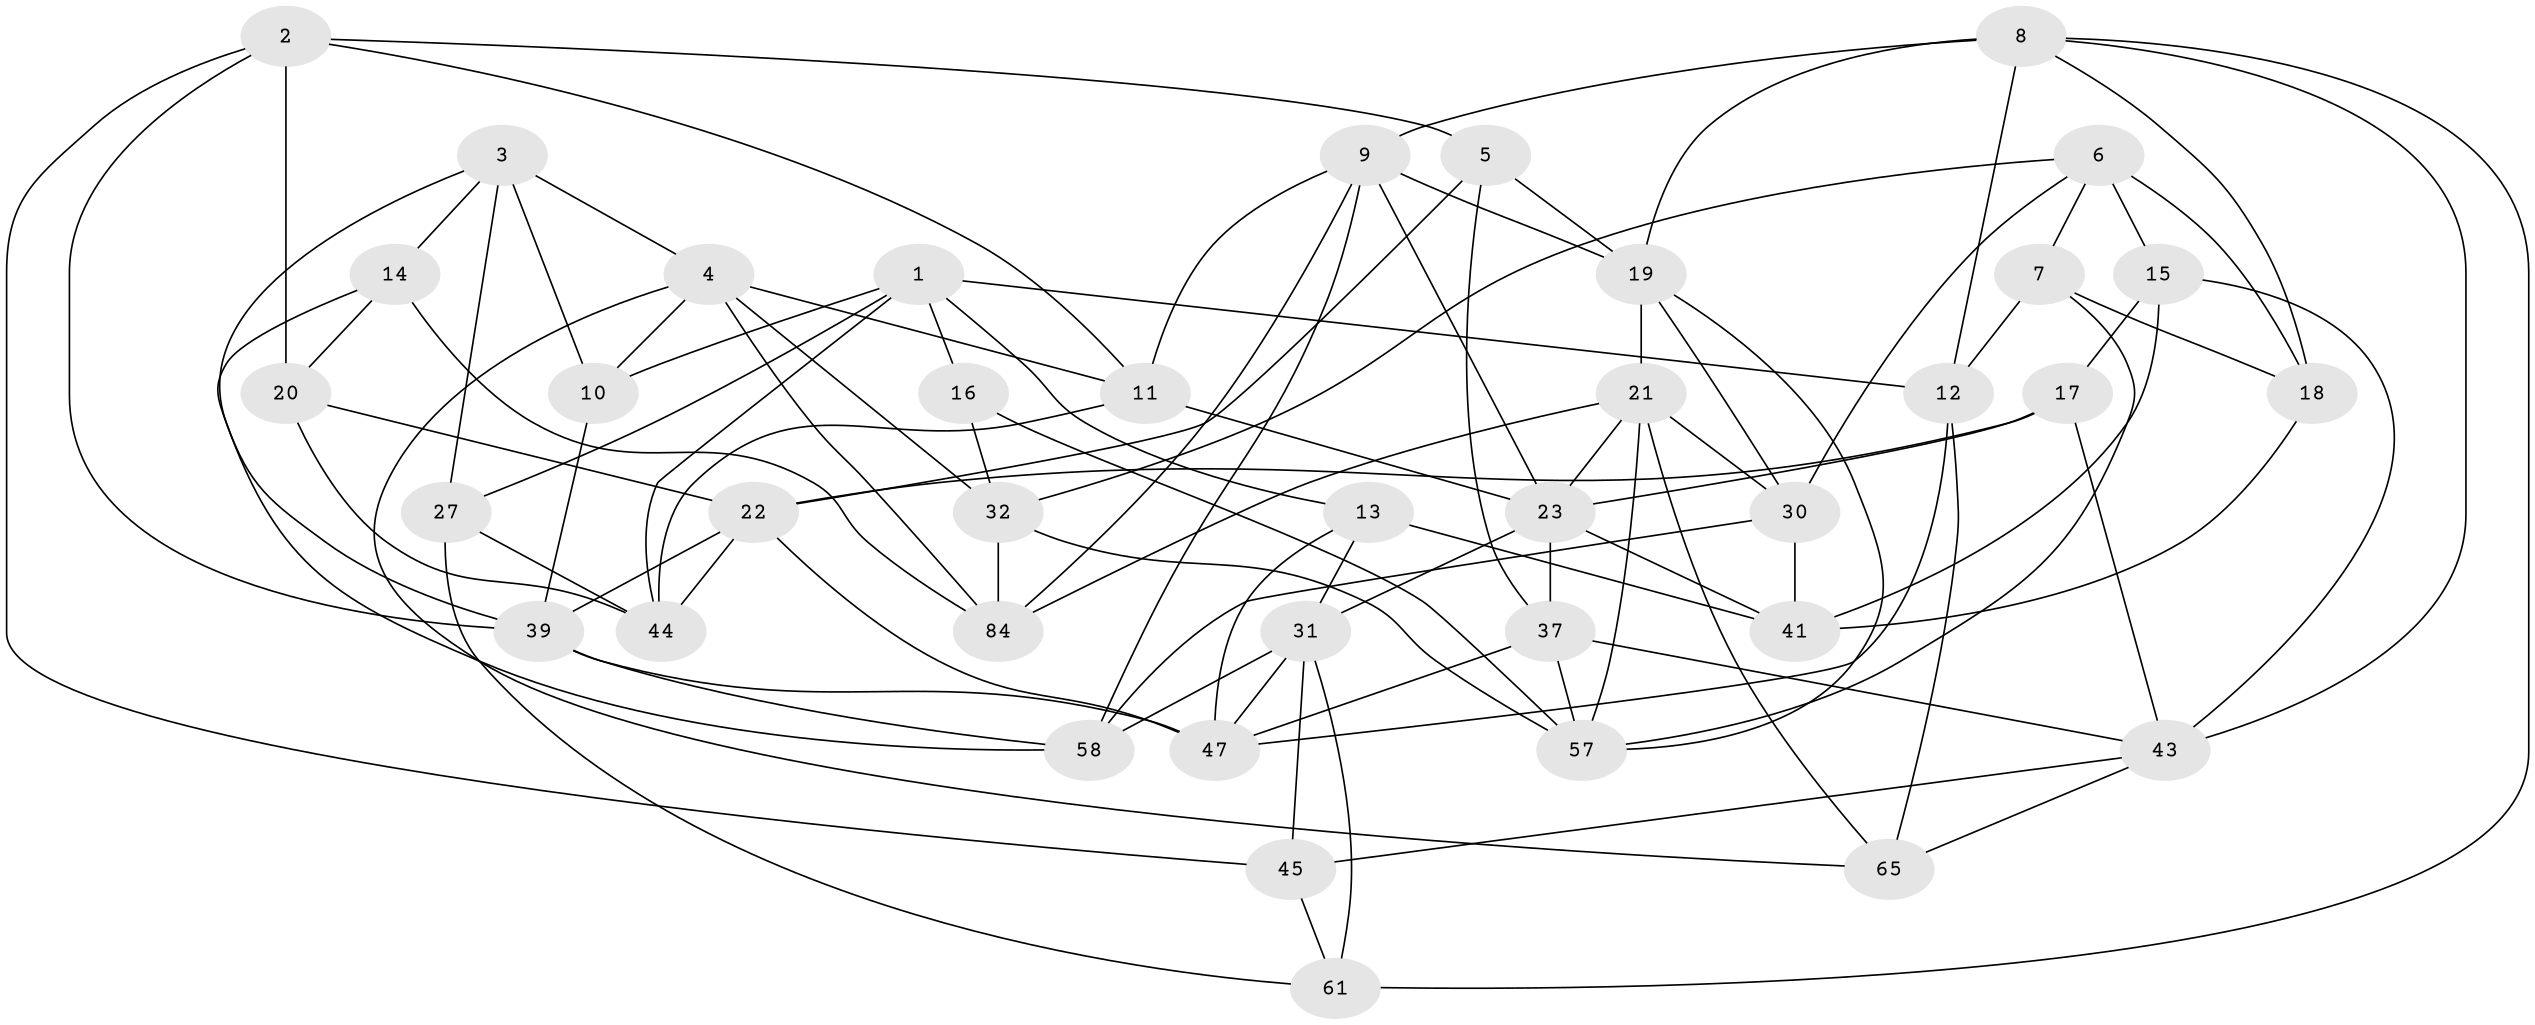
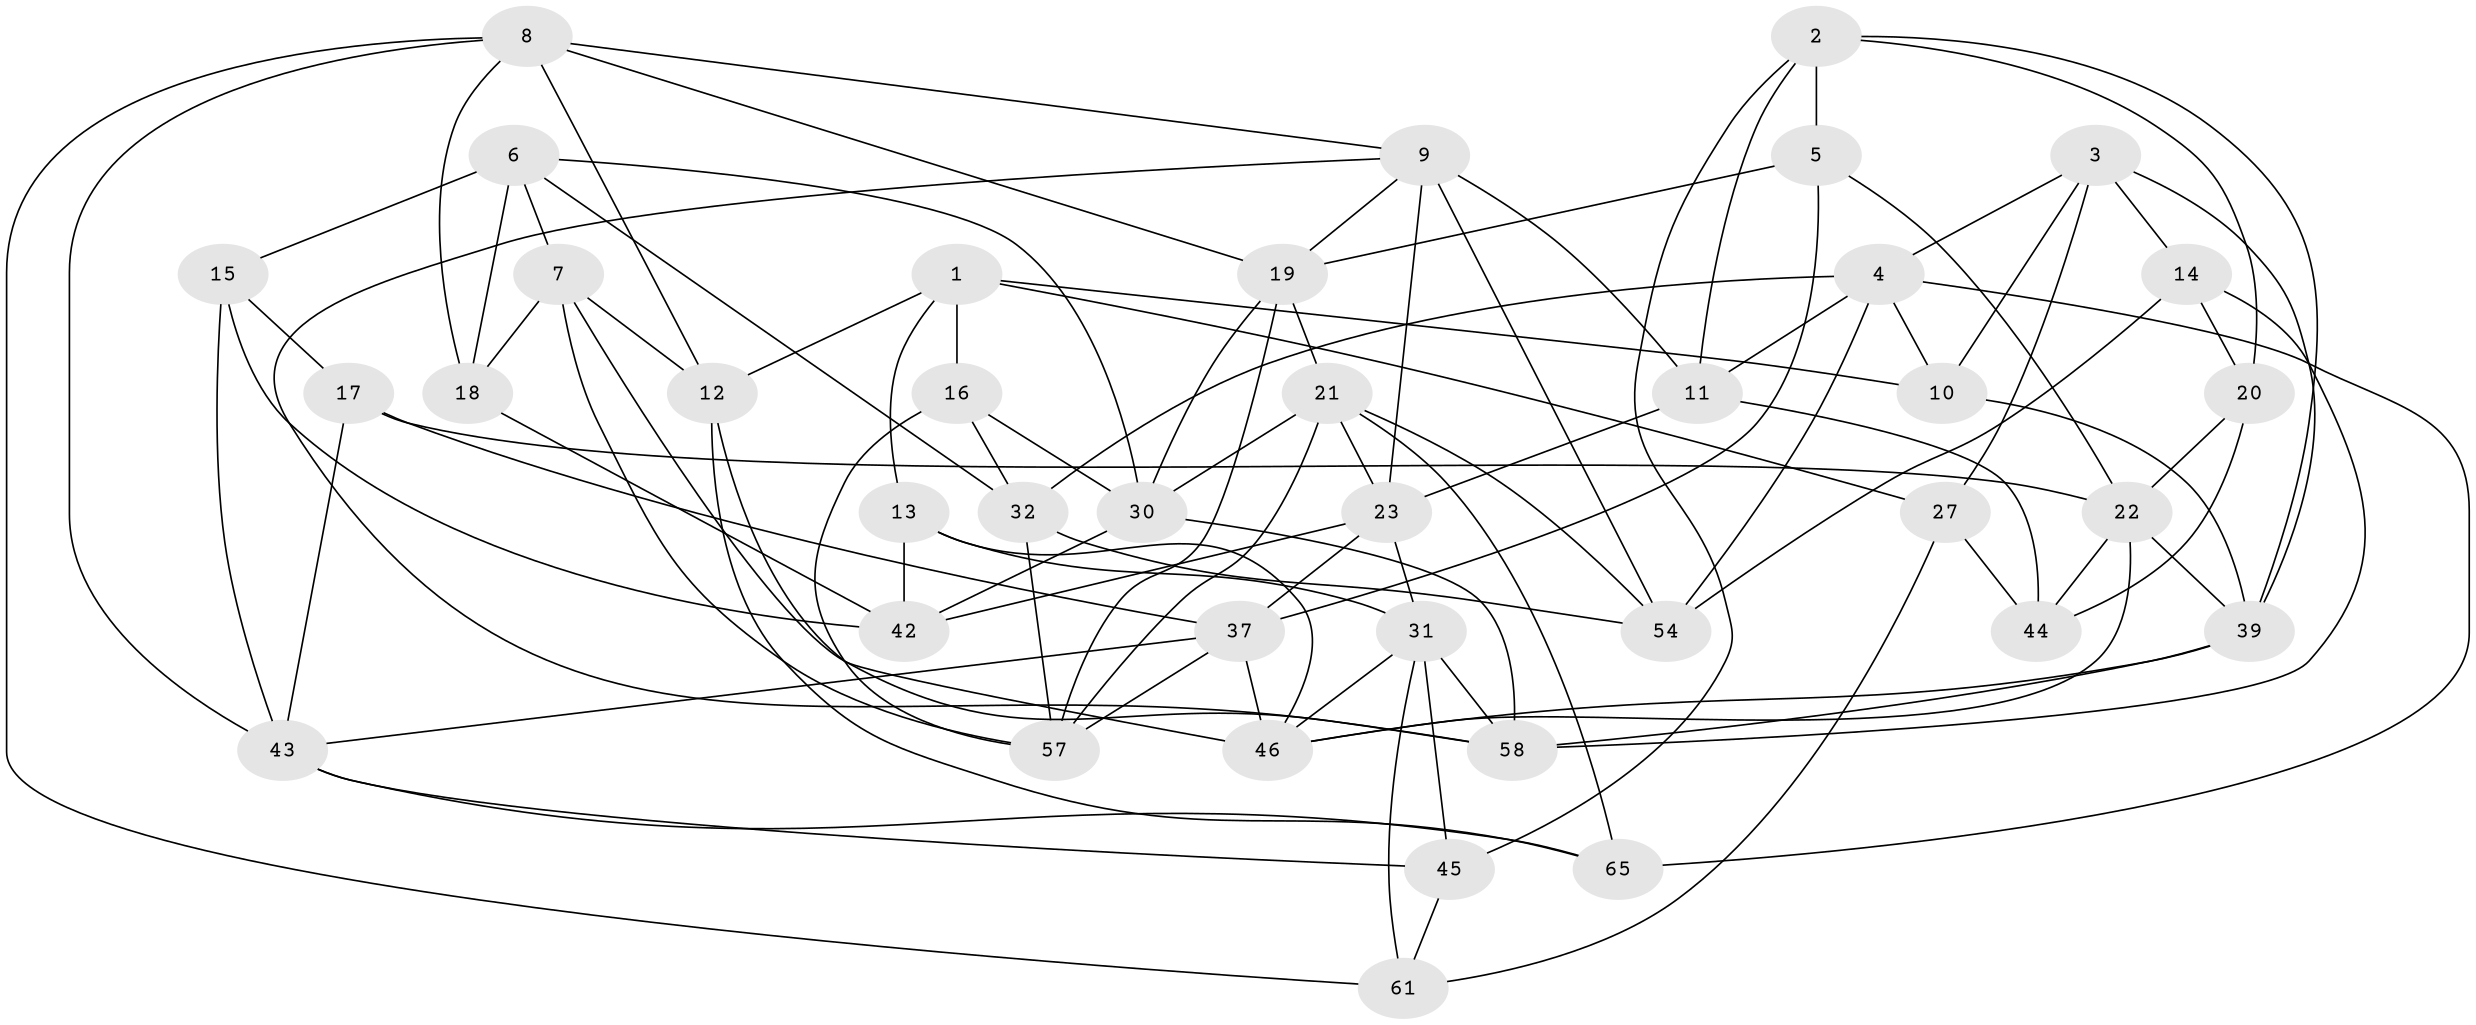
(727, 427) -> none
none -> (1049, 453)
(1704, 485) -> (785, 536)
(998, 631) -> (1666, 631)
(1795, 631) -> (904, 631)
none -> (904, 689)
(1215, 750) -> (1268, 750)
